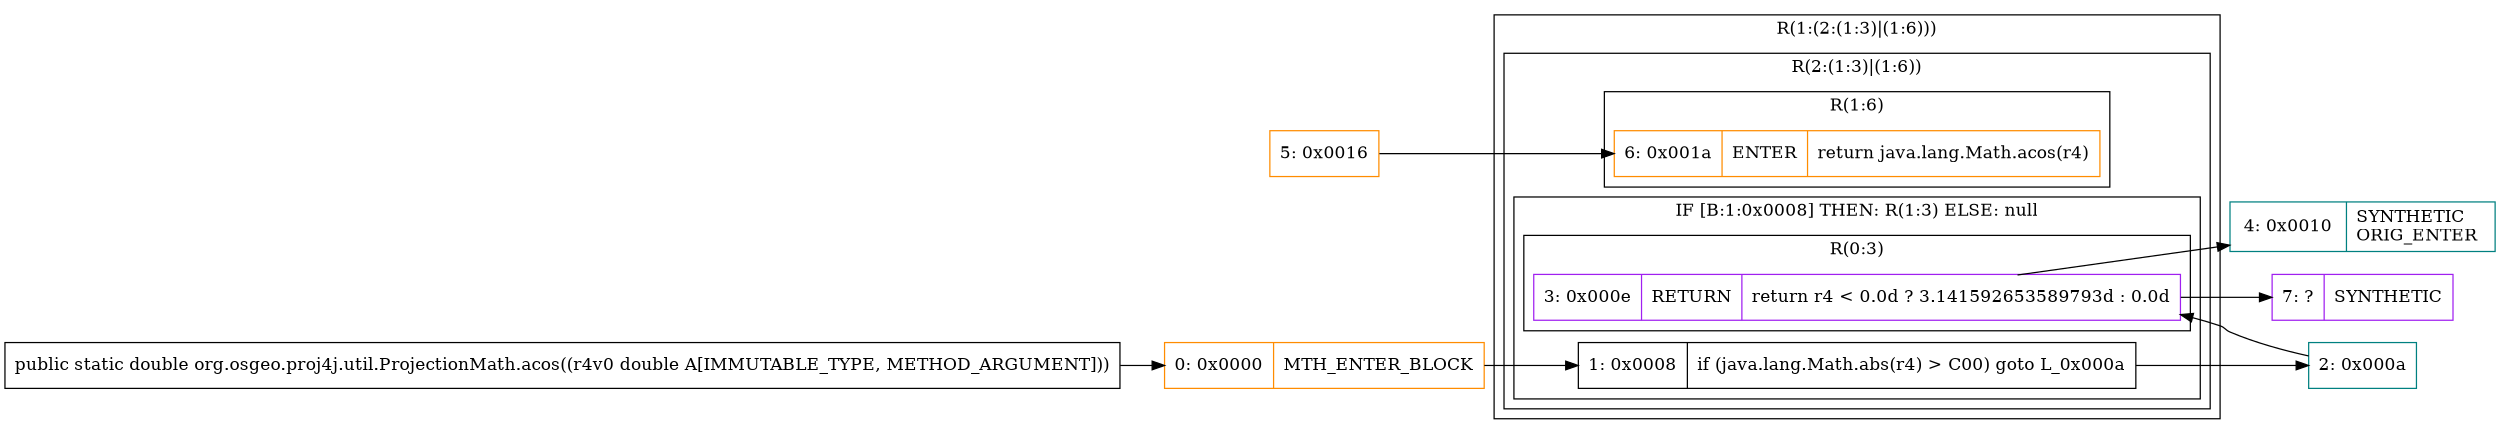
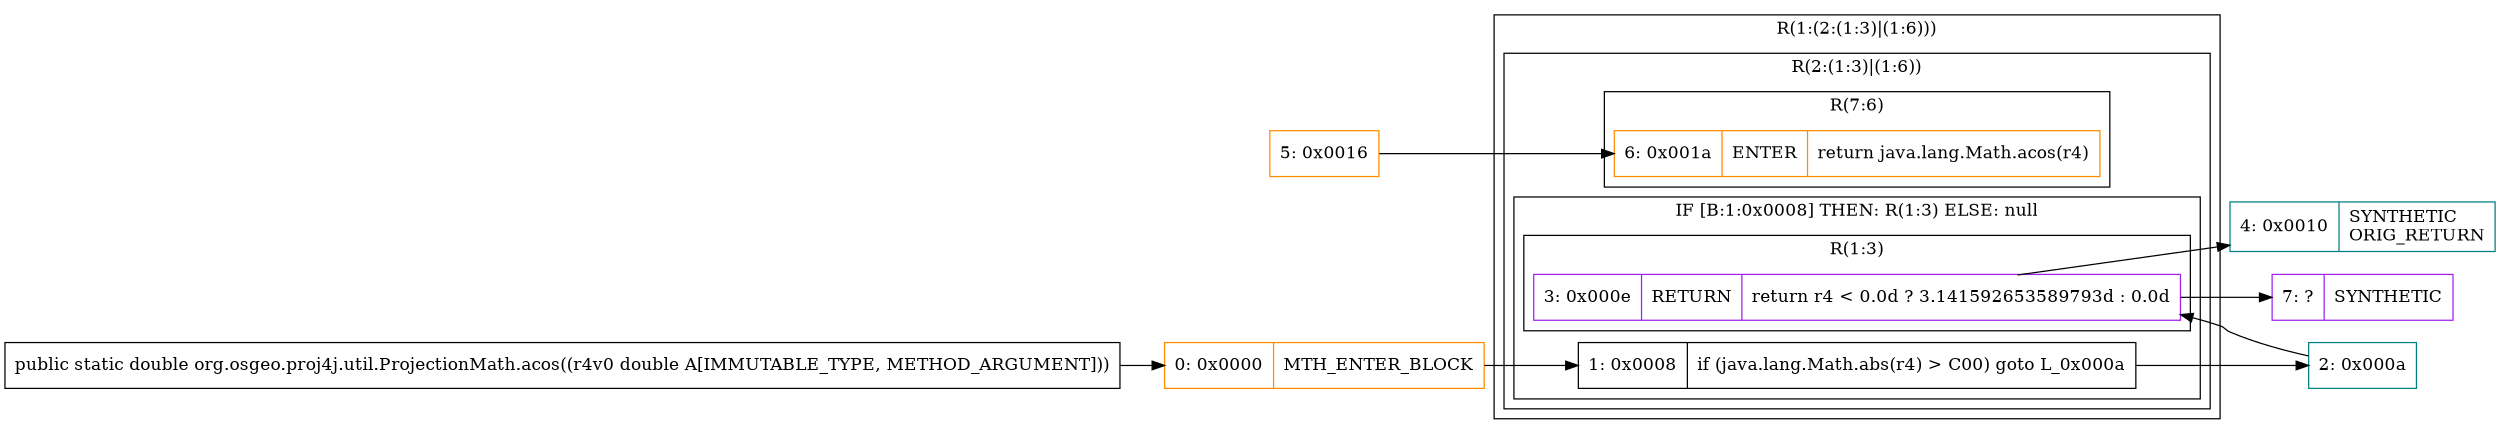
(1857, 106) -> (1857, 106)
(2417, 235) -> (2417, 235)
(1857, 250) -> (1857, 250)
